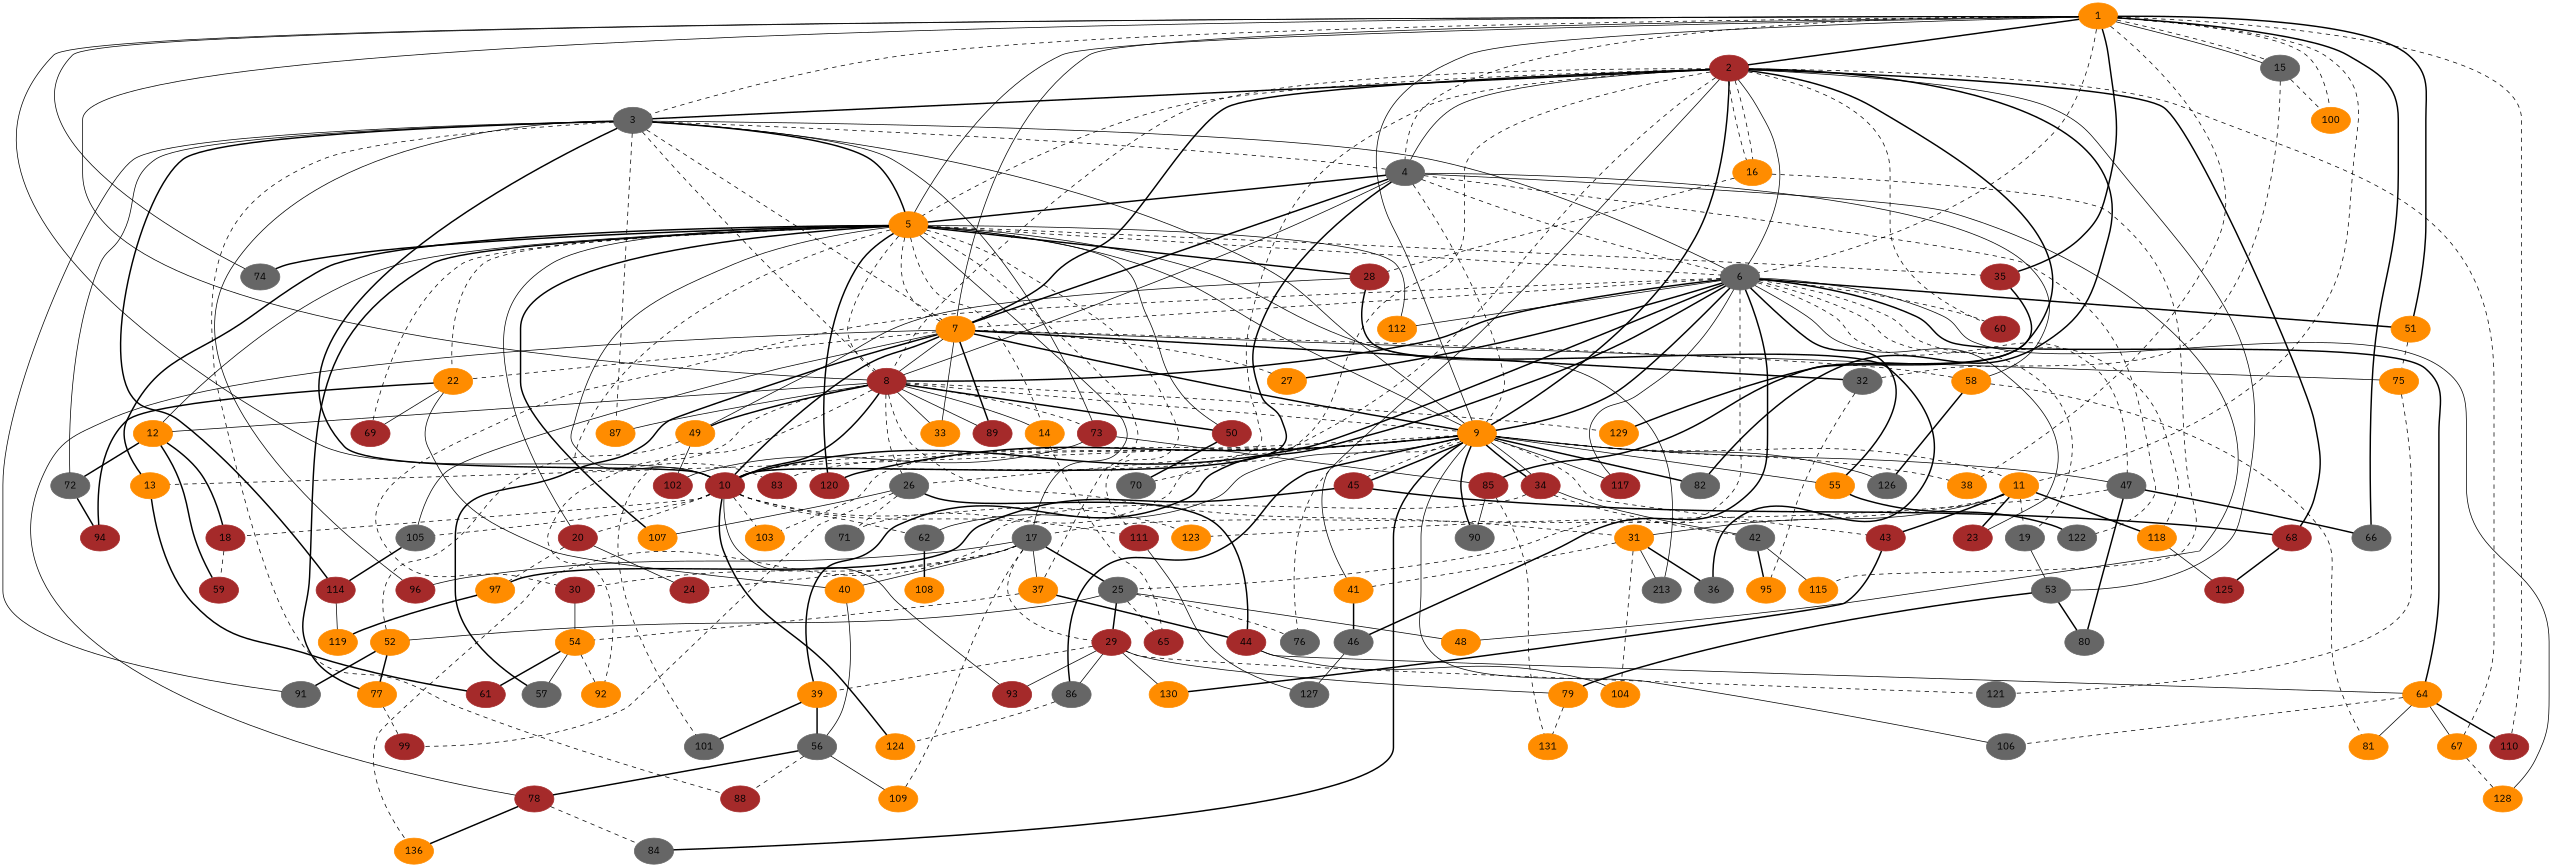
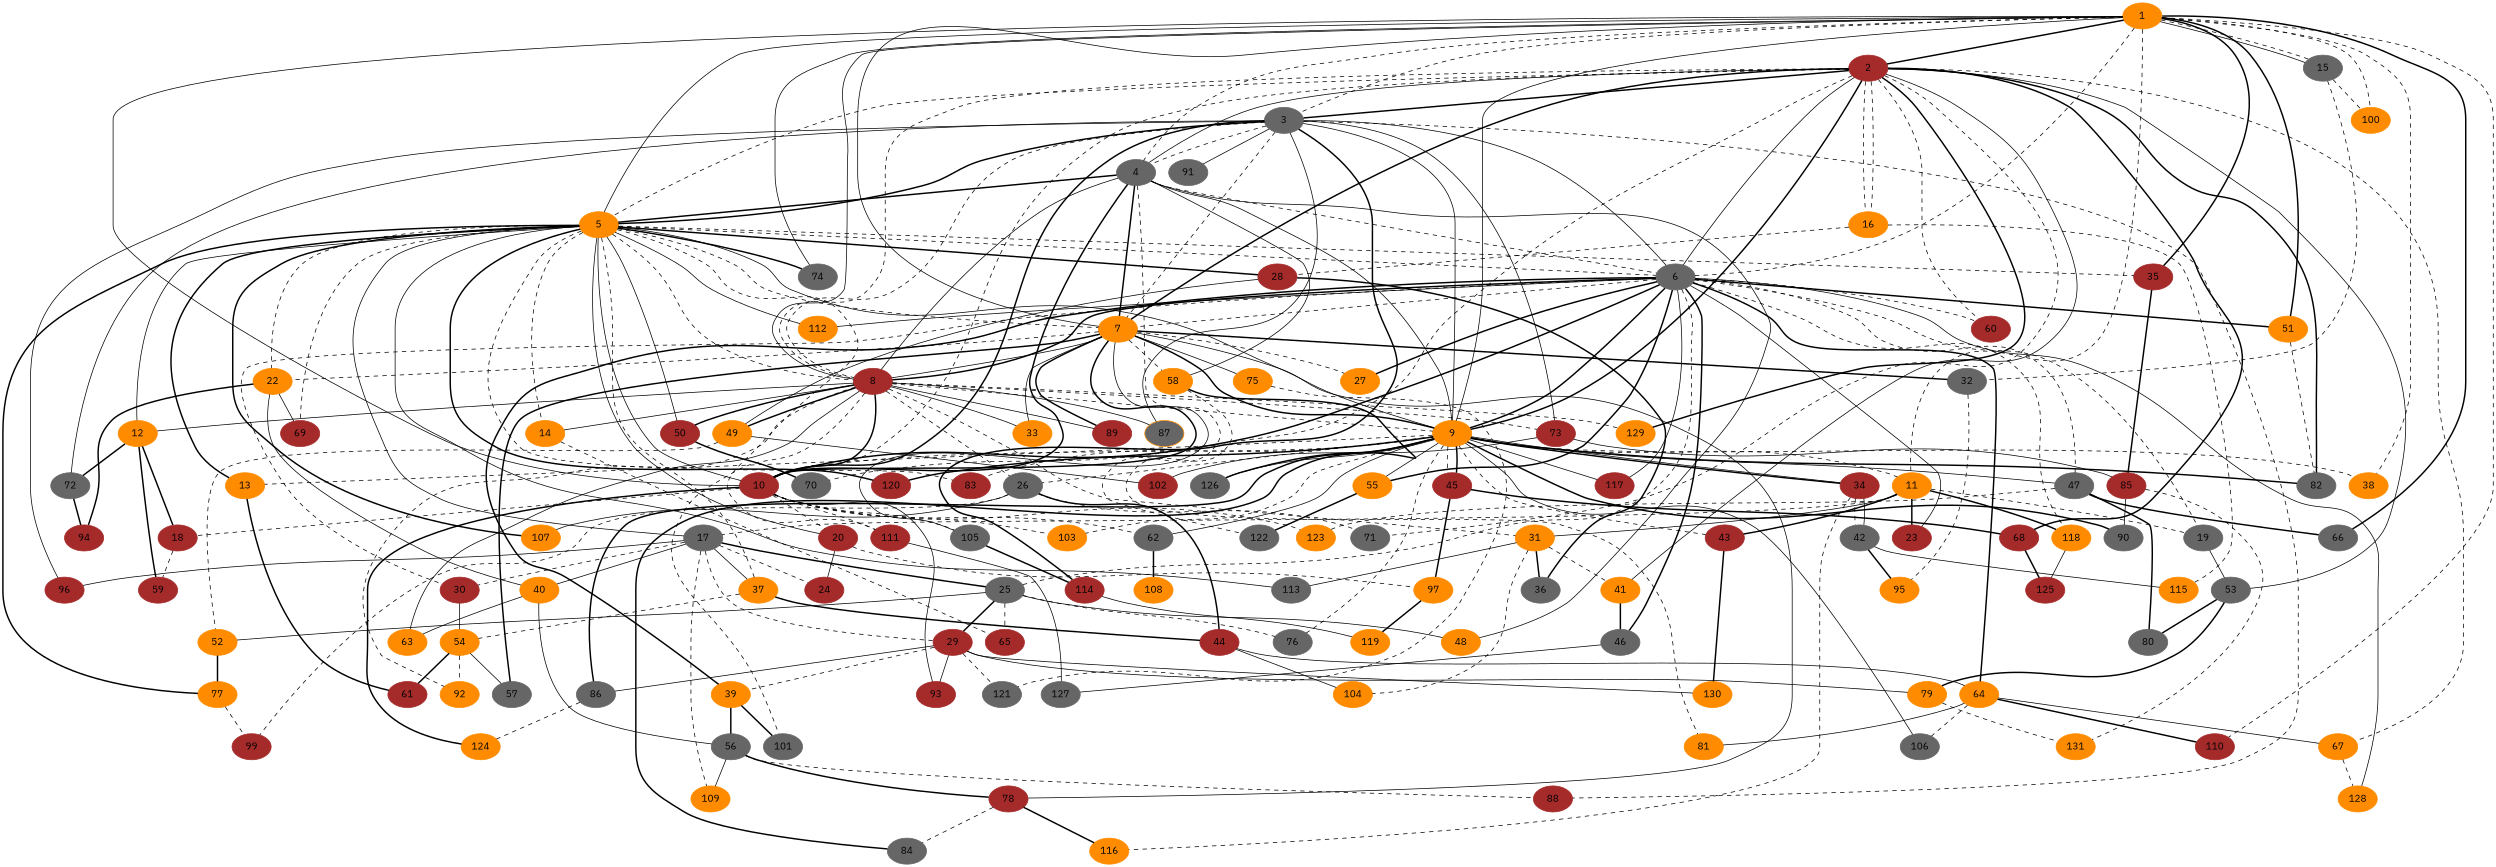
(624, 277) -> (1268, 321)
(1478, 299) -> (1329, 255)
(2405, 355) -> (2302, 408)
(616, 434) -> (1164, 434)
(1662, 590) -> (1291, 590)
none -> (407, 642)
(356, 662) -> none
(414, 851) -> (1109, 851)
